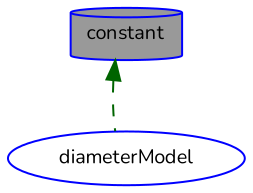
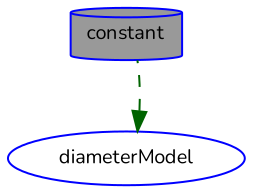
(113, 106) -> (140, 86)
